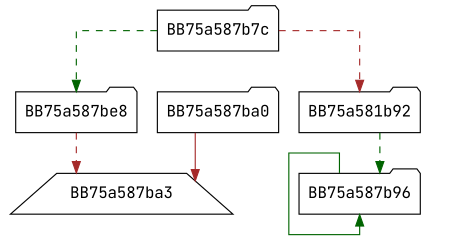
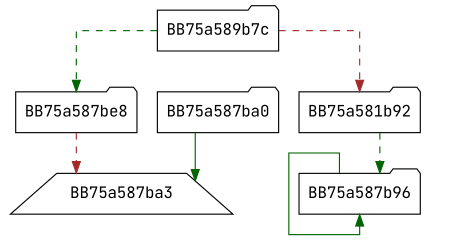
(218, 31) -> (218, 31)
(195, 151) -> (195, 151)
